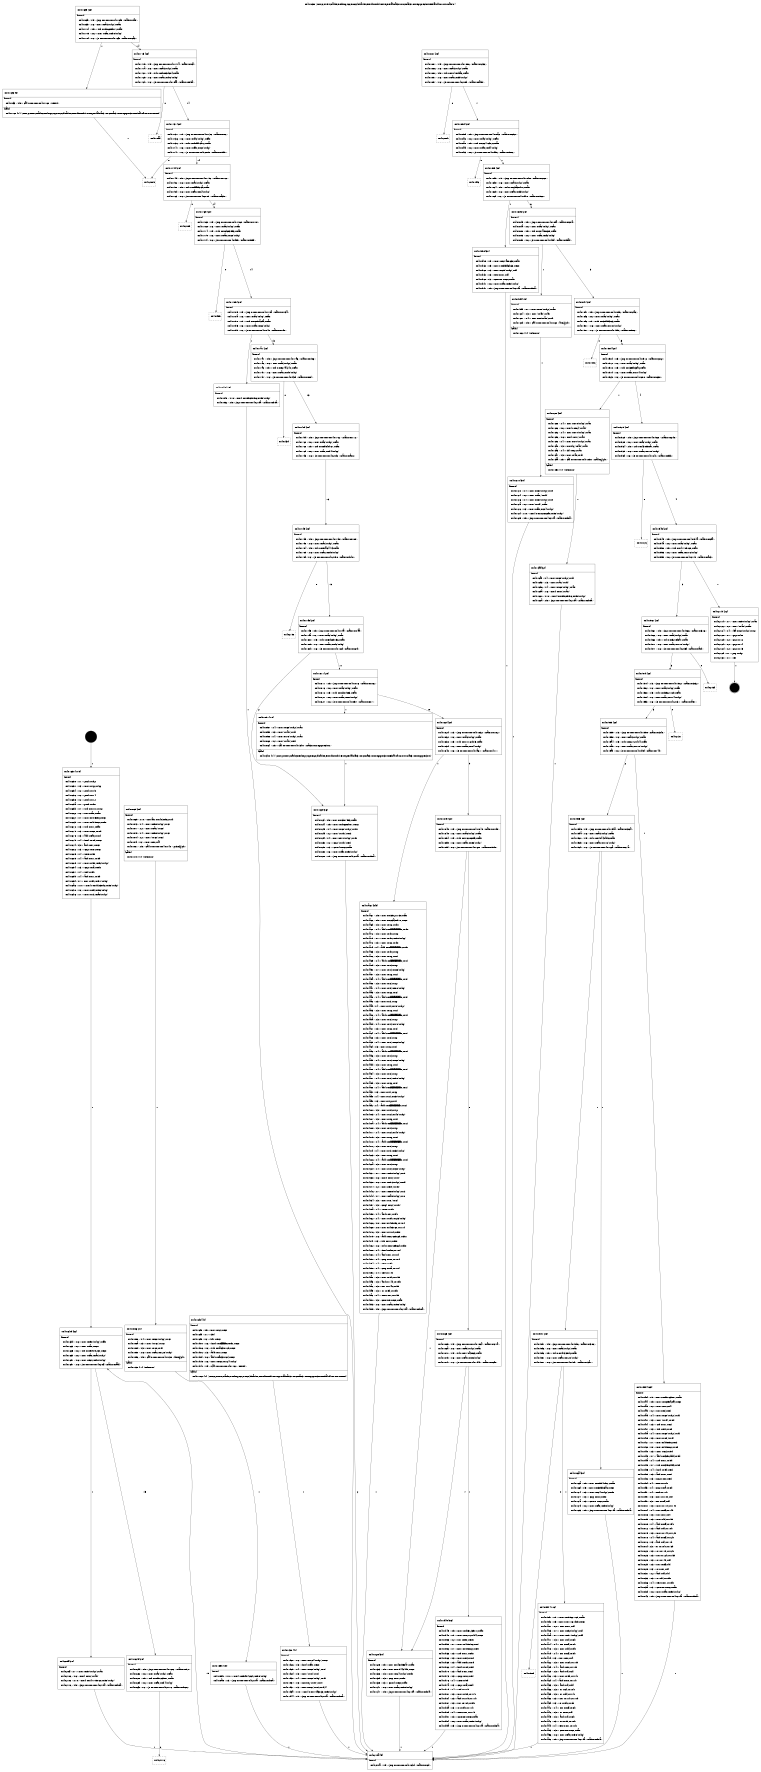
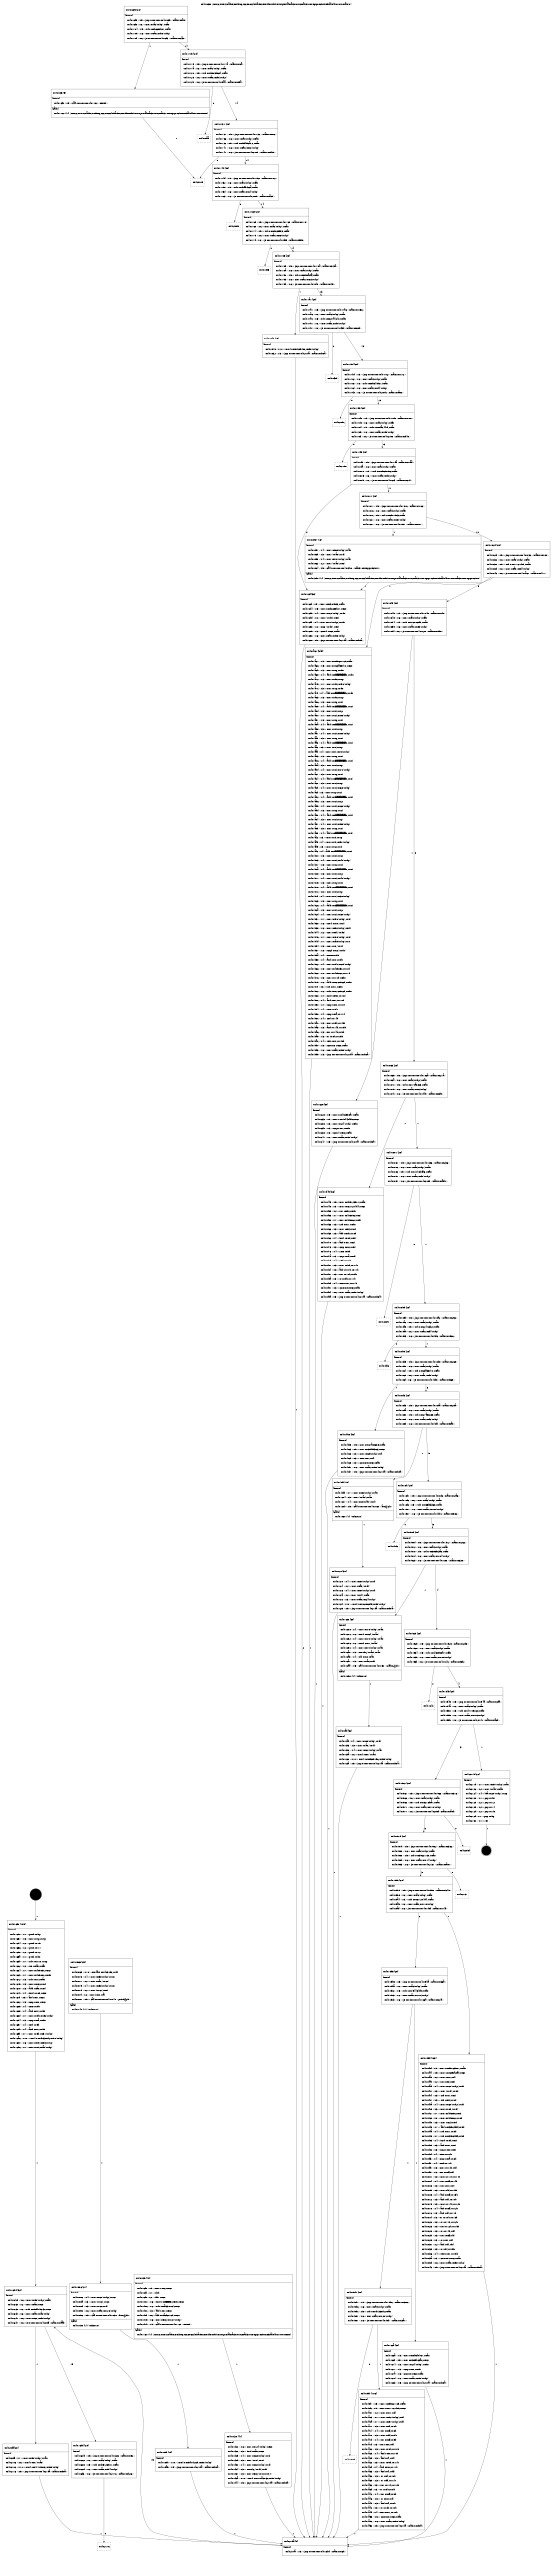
none -> (339, 422)
(448, 1510) -> (416, 1123)
